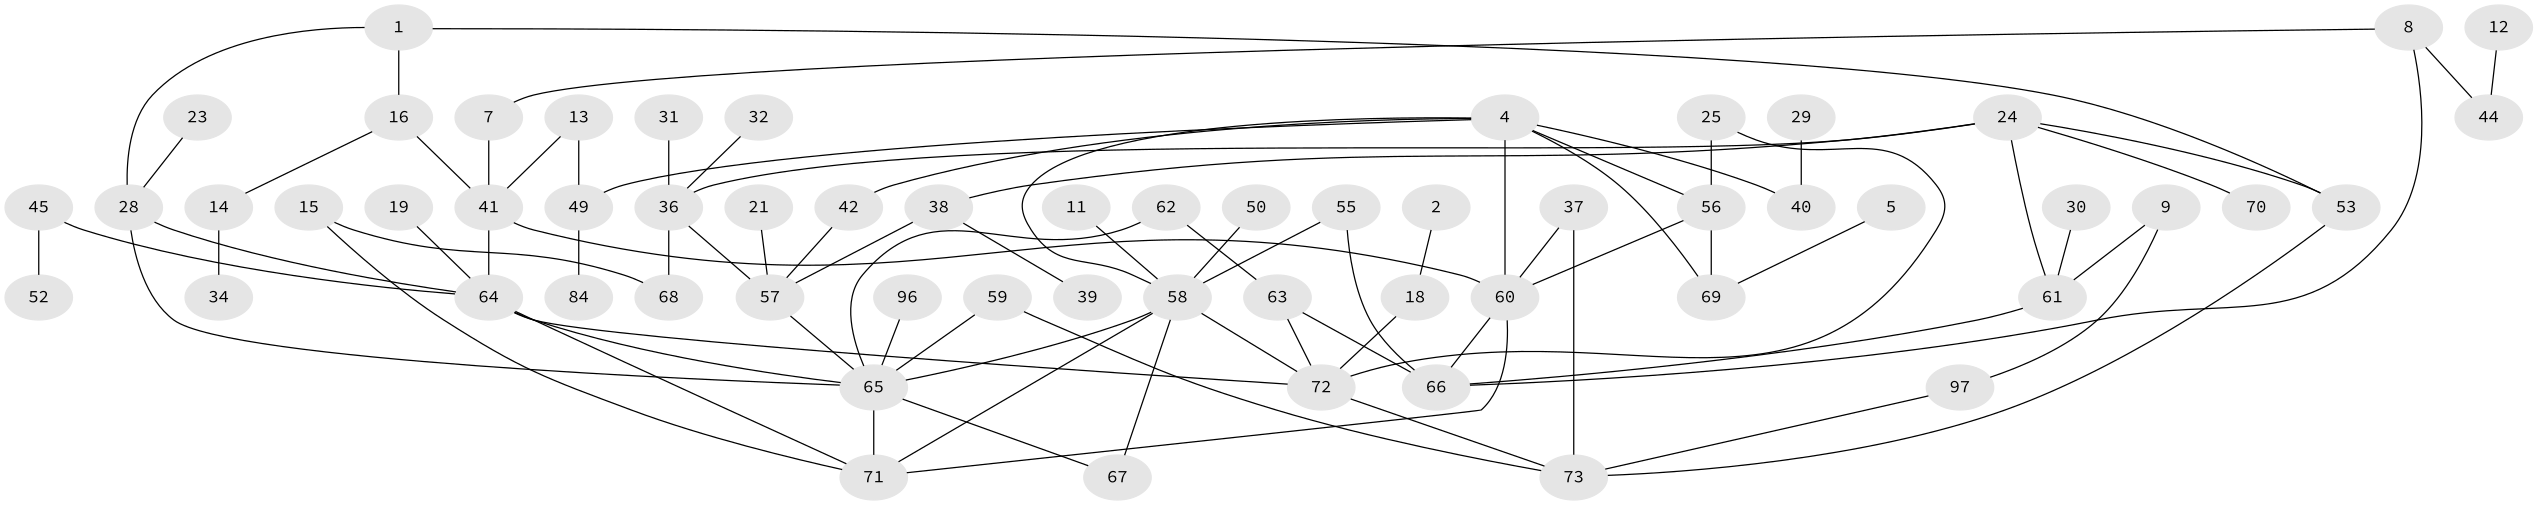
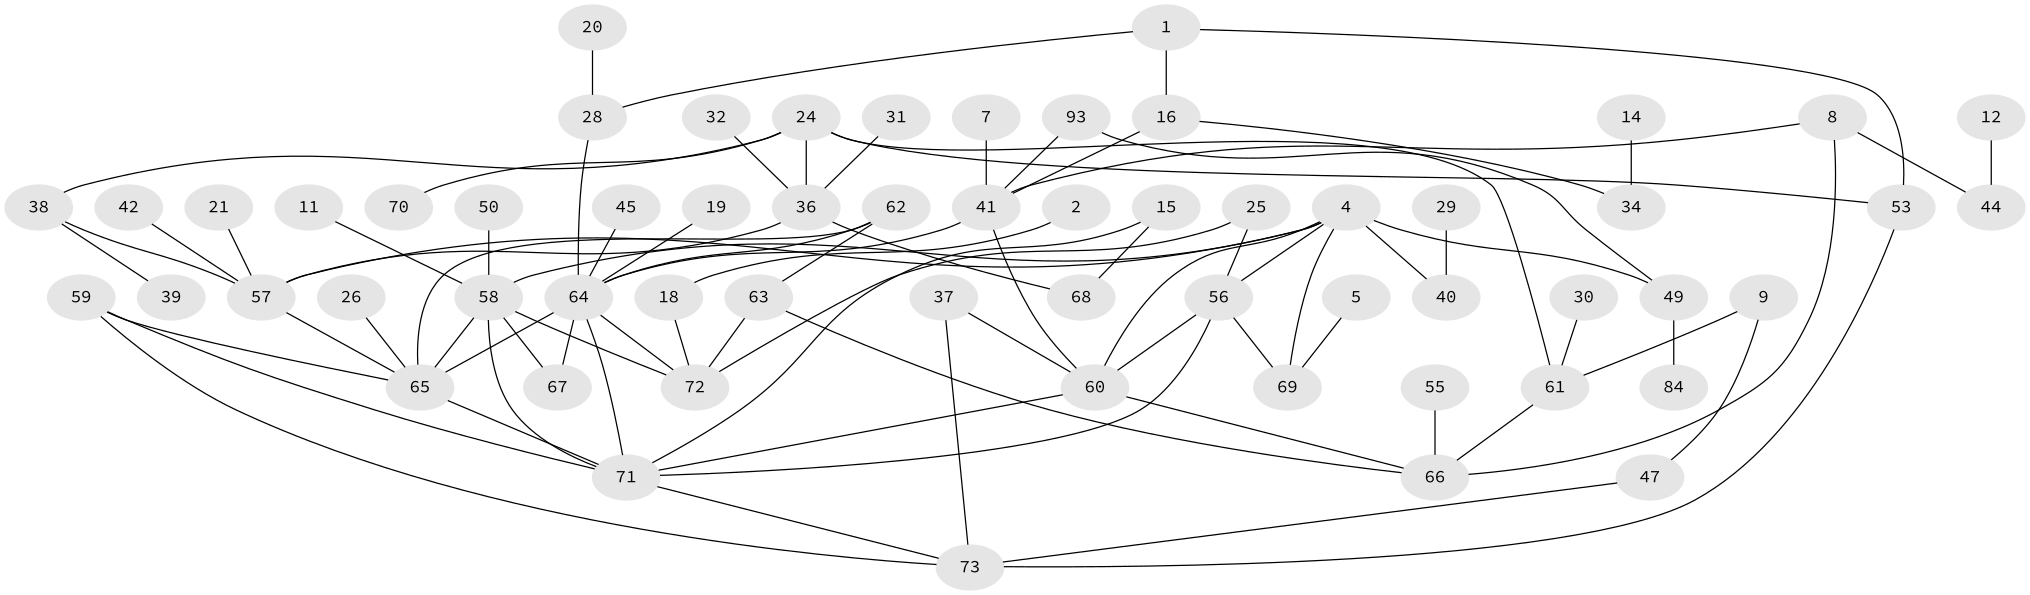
(1583, 43) -> (1463, 149)
(198, 118) -> (592, 28)
(579, 118) -> (1076, 118)
(1170, 135) -> (882, 260)
(309, 162) -> (1332, 136)
none -> (738, 252)
(1262, 253) -> none
(39, 298) -> none
(908, 298) -> (351, 298)
(454, 364) -> none
(1960, 388) -> (1650, 478)
none -> (348, 401)
(995, 432) -> (568, 343)
(1448, 433) -> (798, 522)
none -> (976, 452)
